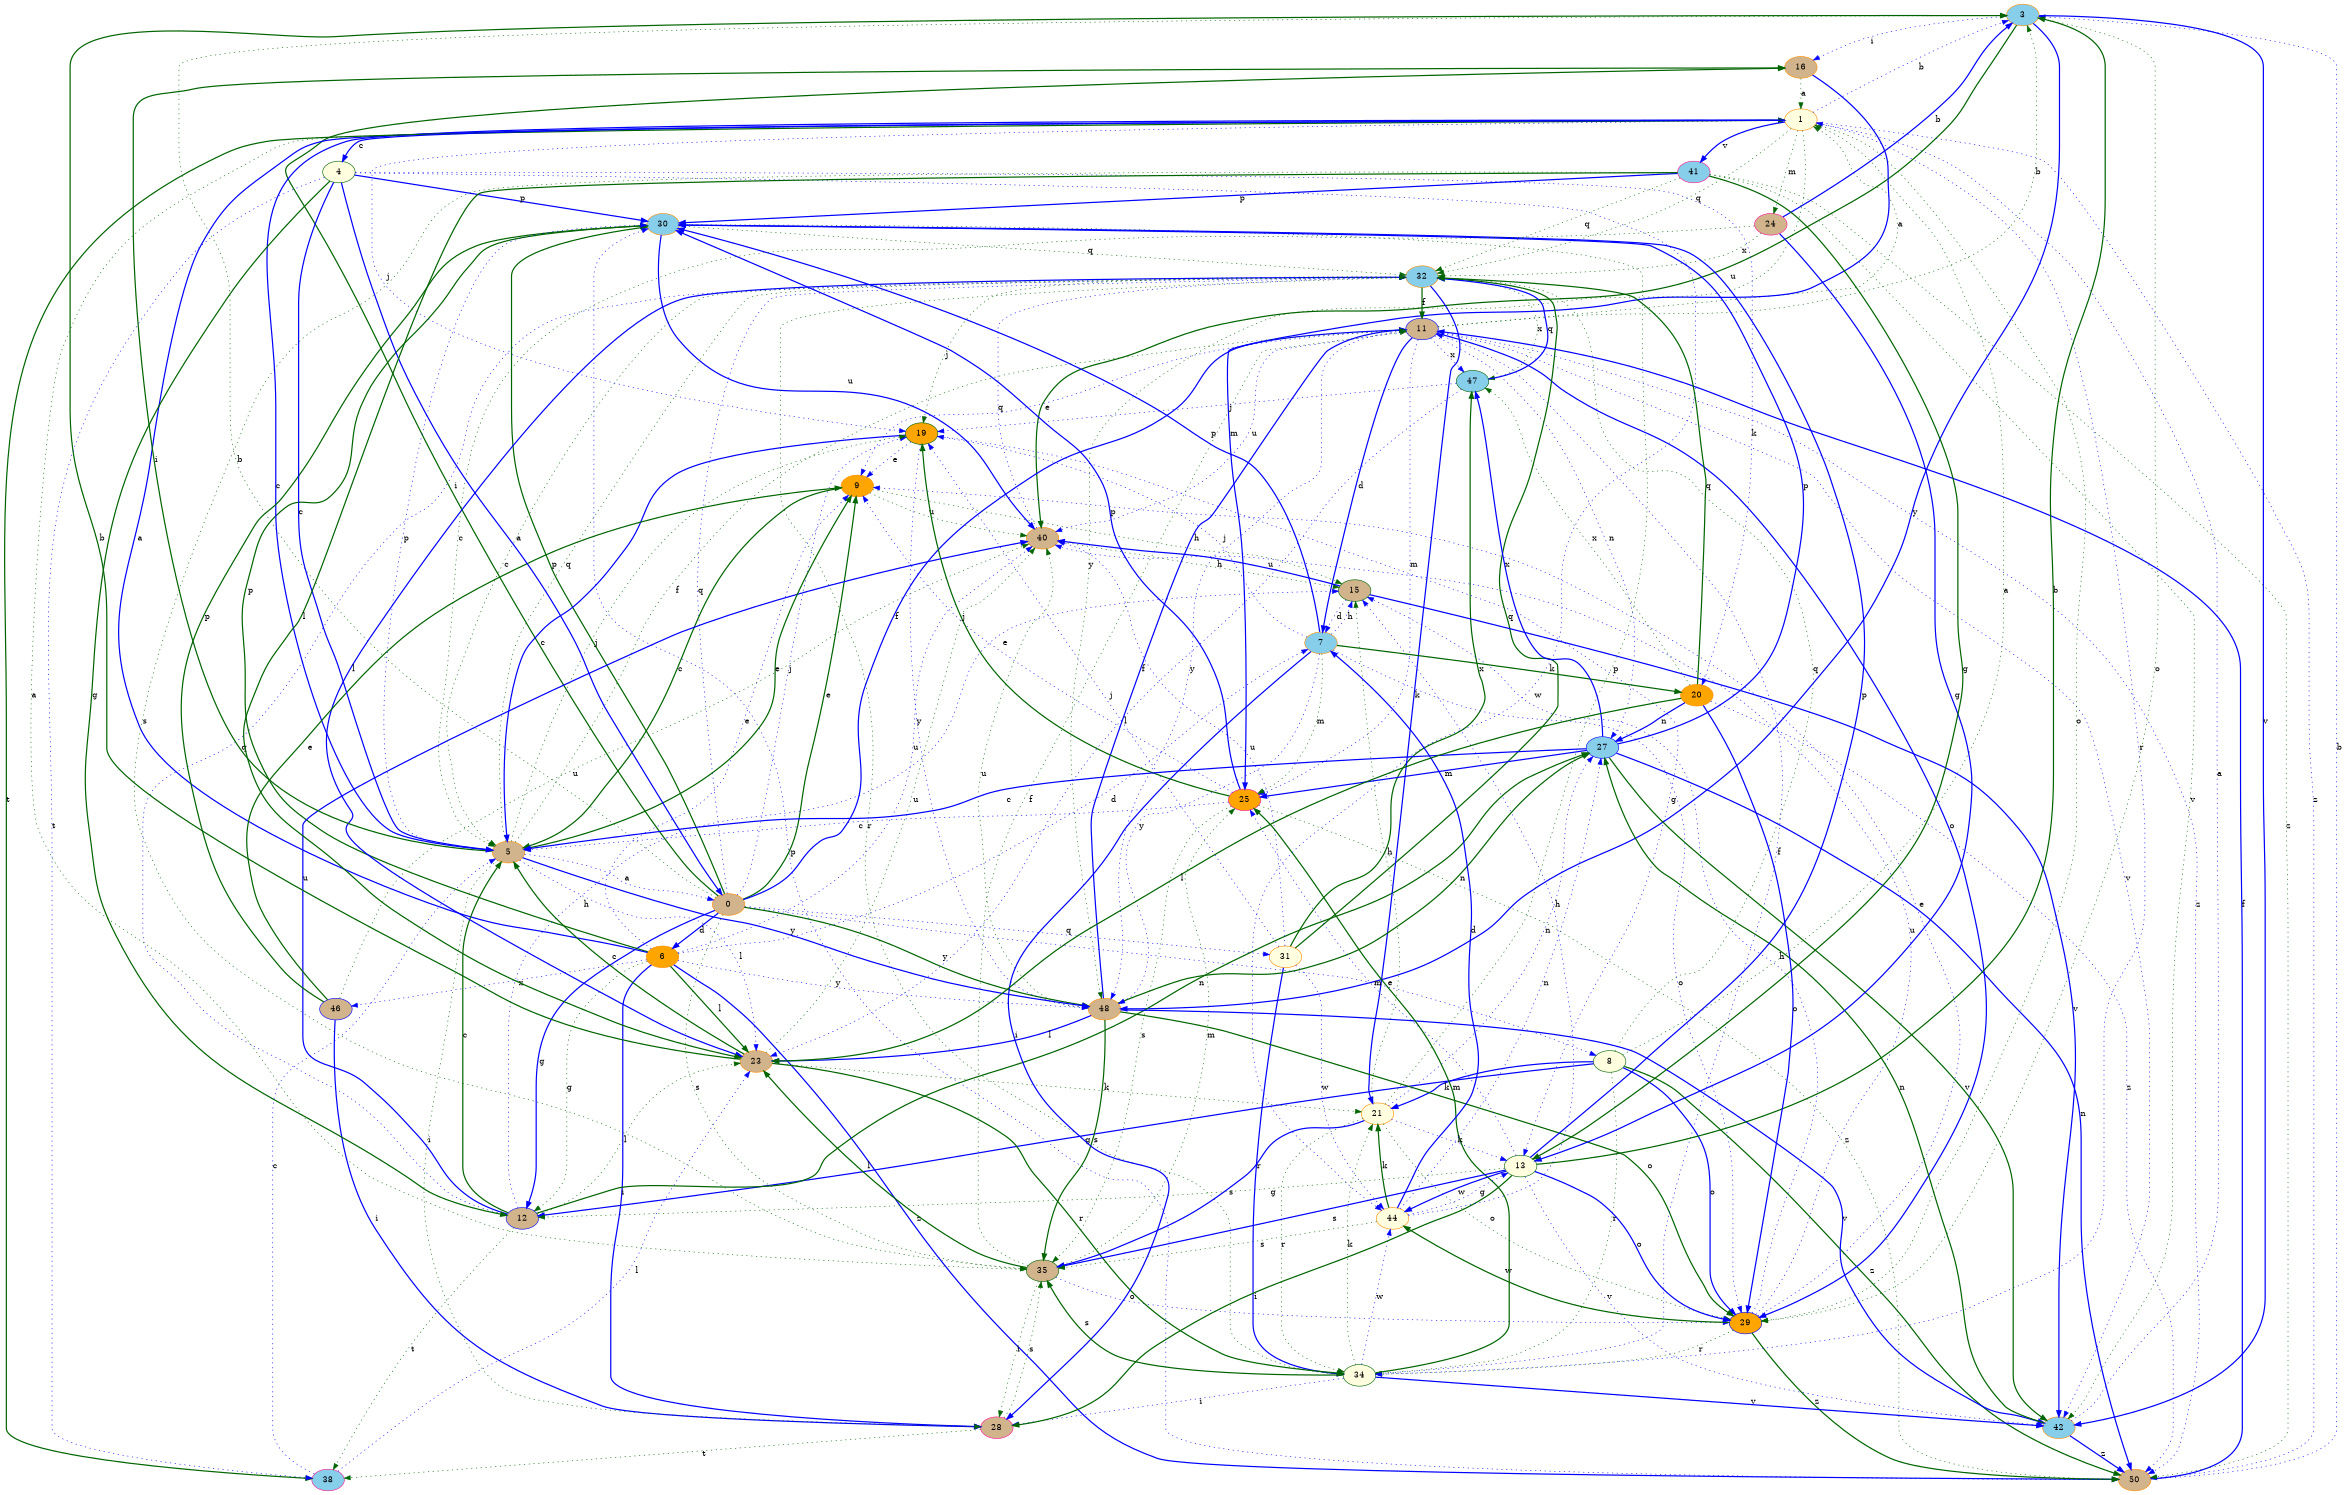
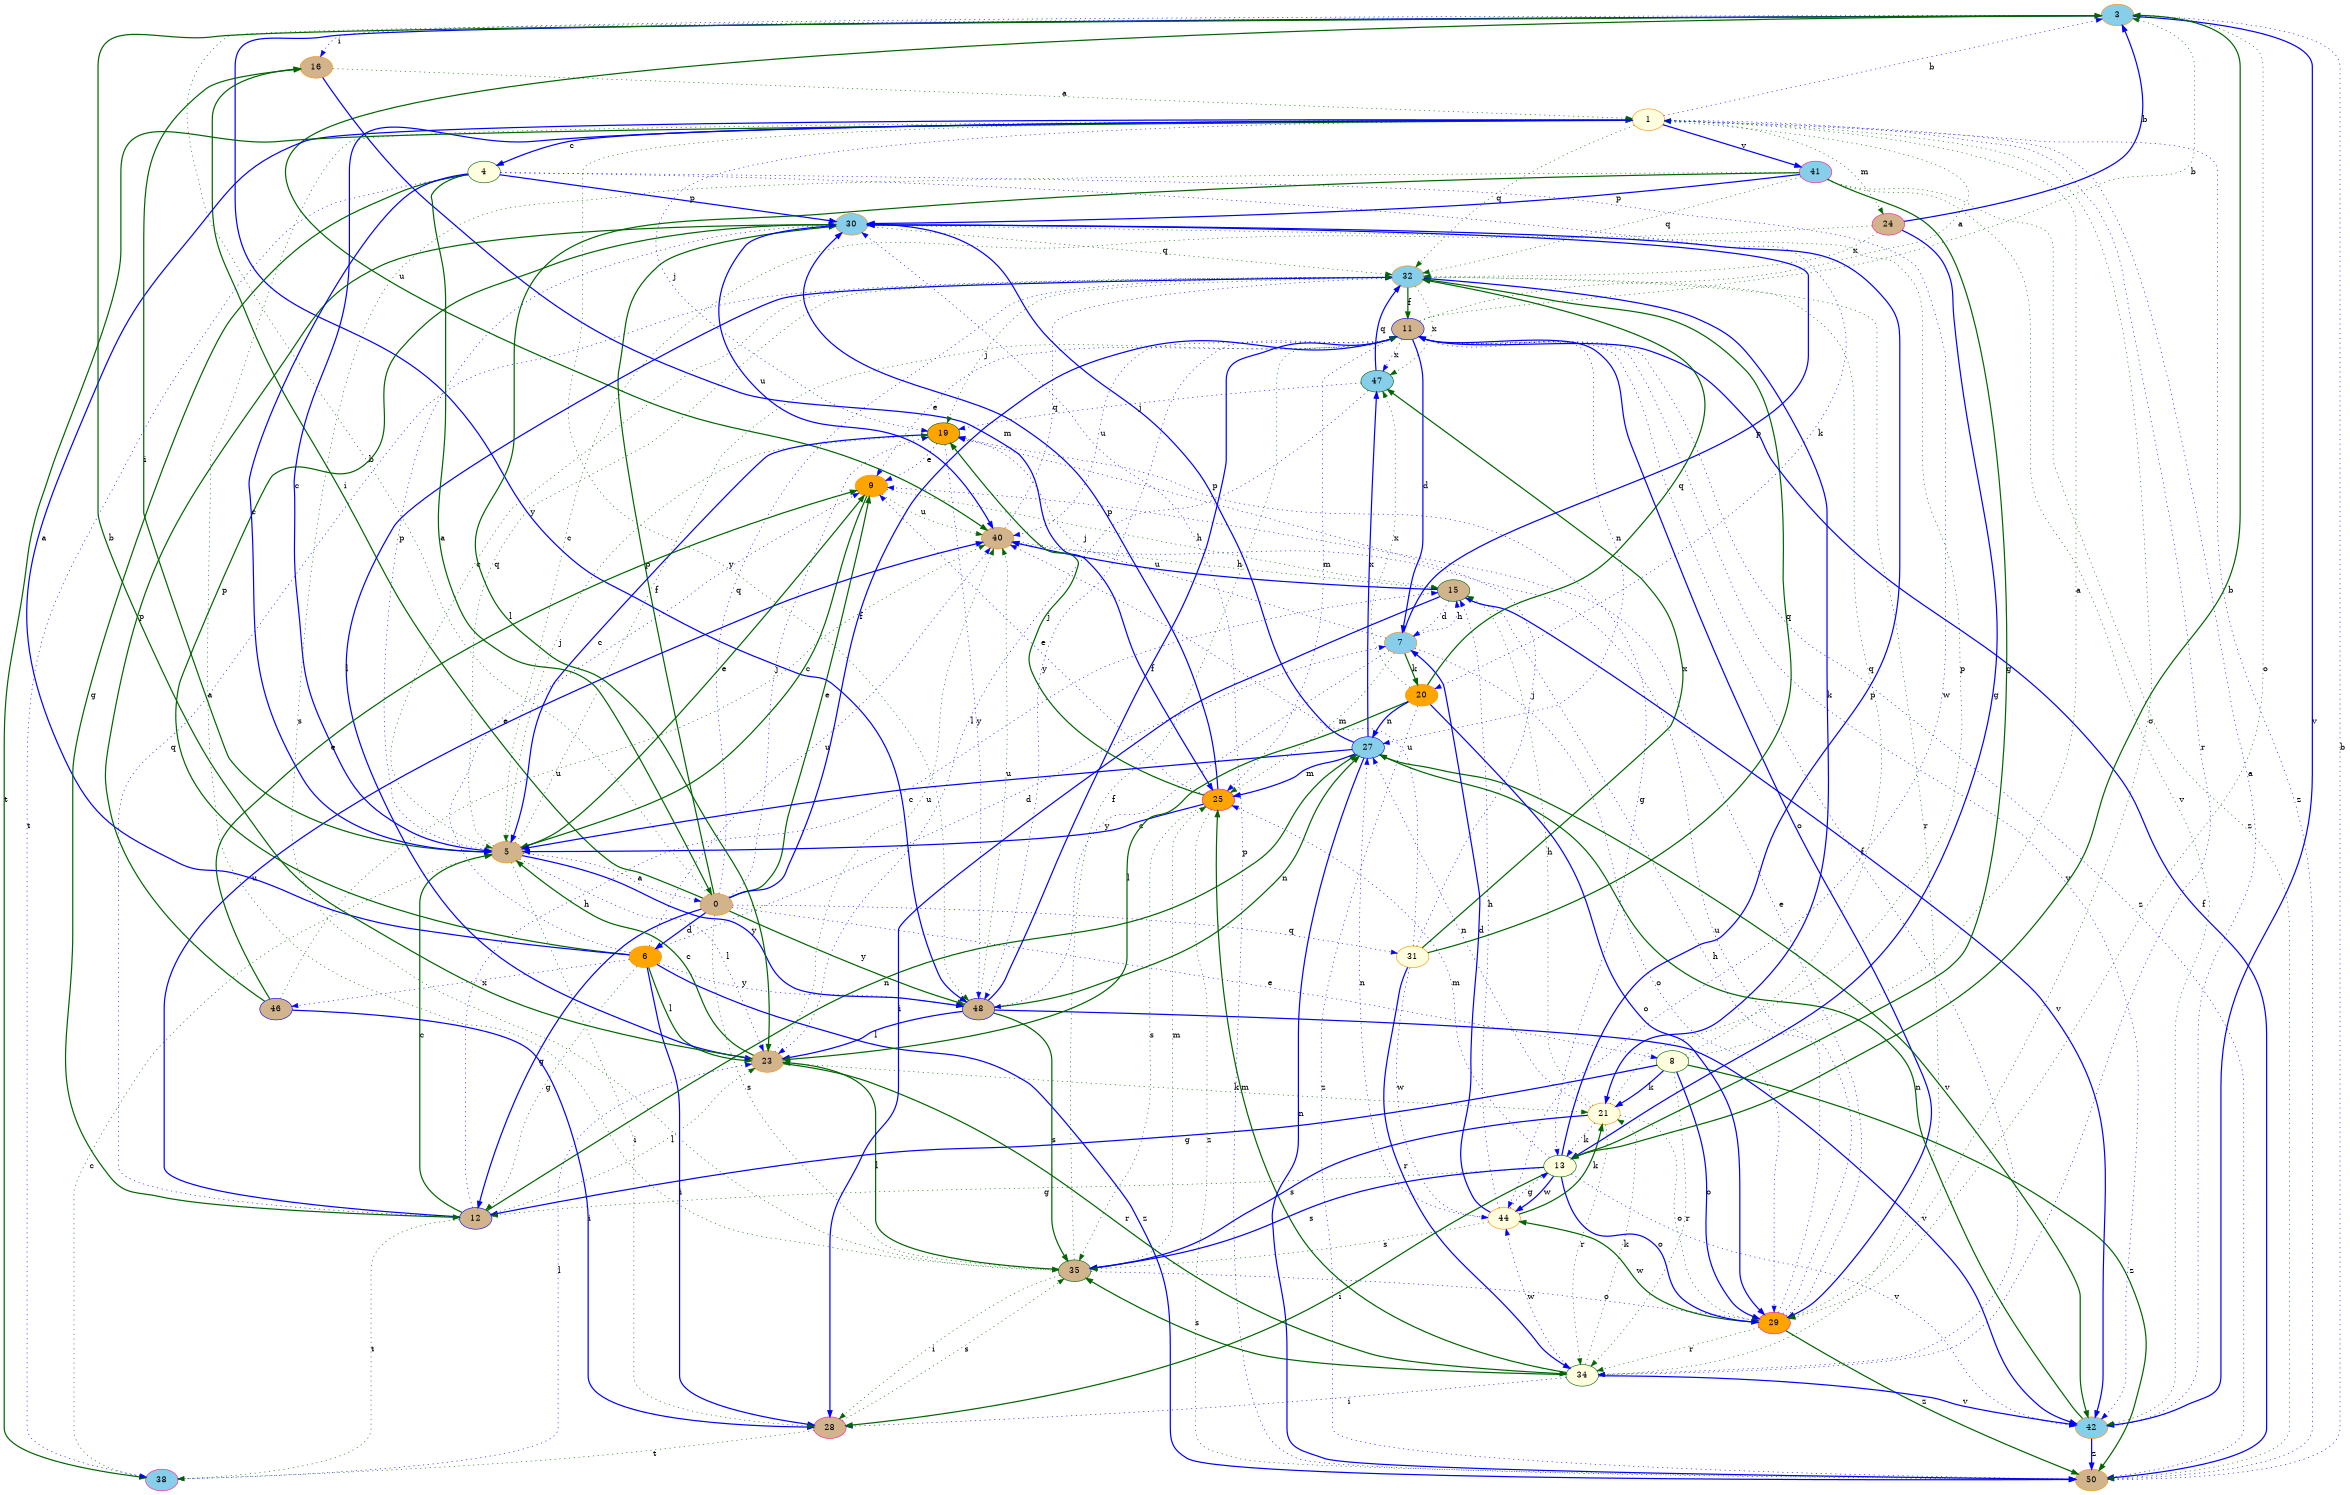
(501, 527) -> (448, 578)
(914, 819) -> (869, 847)
(1105, 1009) -> (978, 1009)
(1010, 1015) -> (950, 881)
(1449, 1099) -> none
(273, 1133) -> (126, 1094)
(1746, 1323) -> (1774, 1323)
